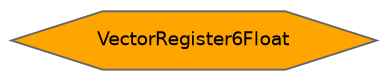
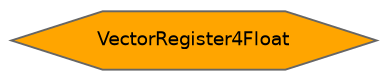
(194, 40) -> (194, 40)
